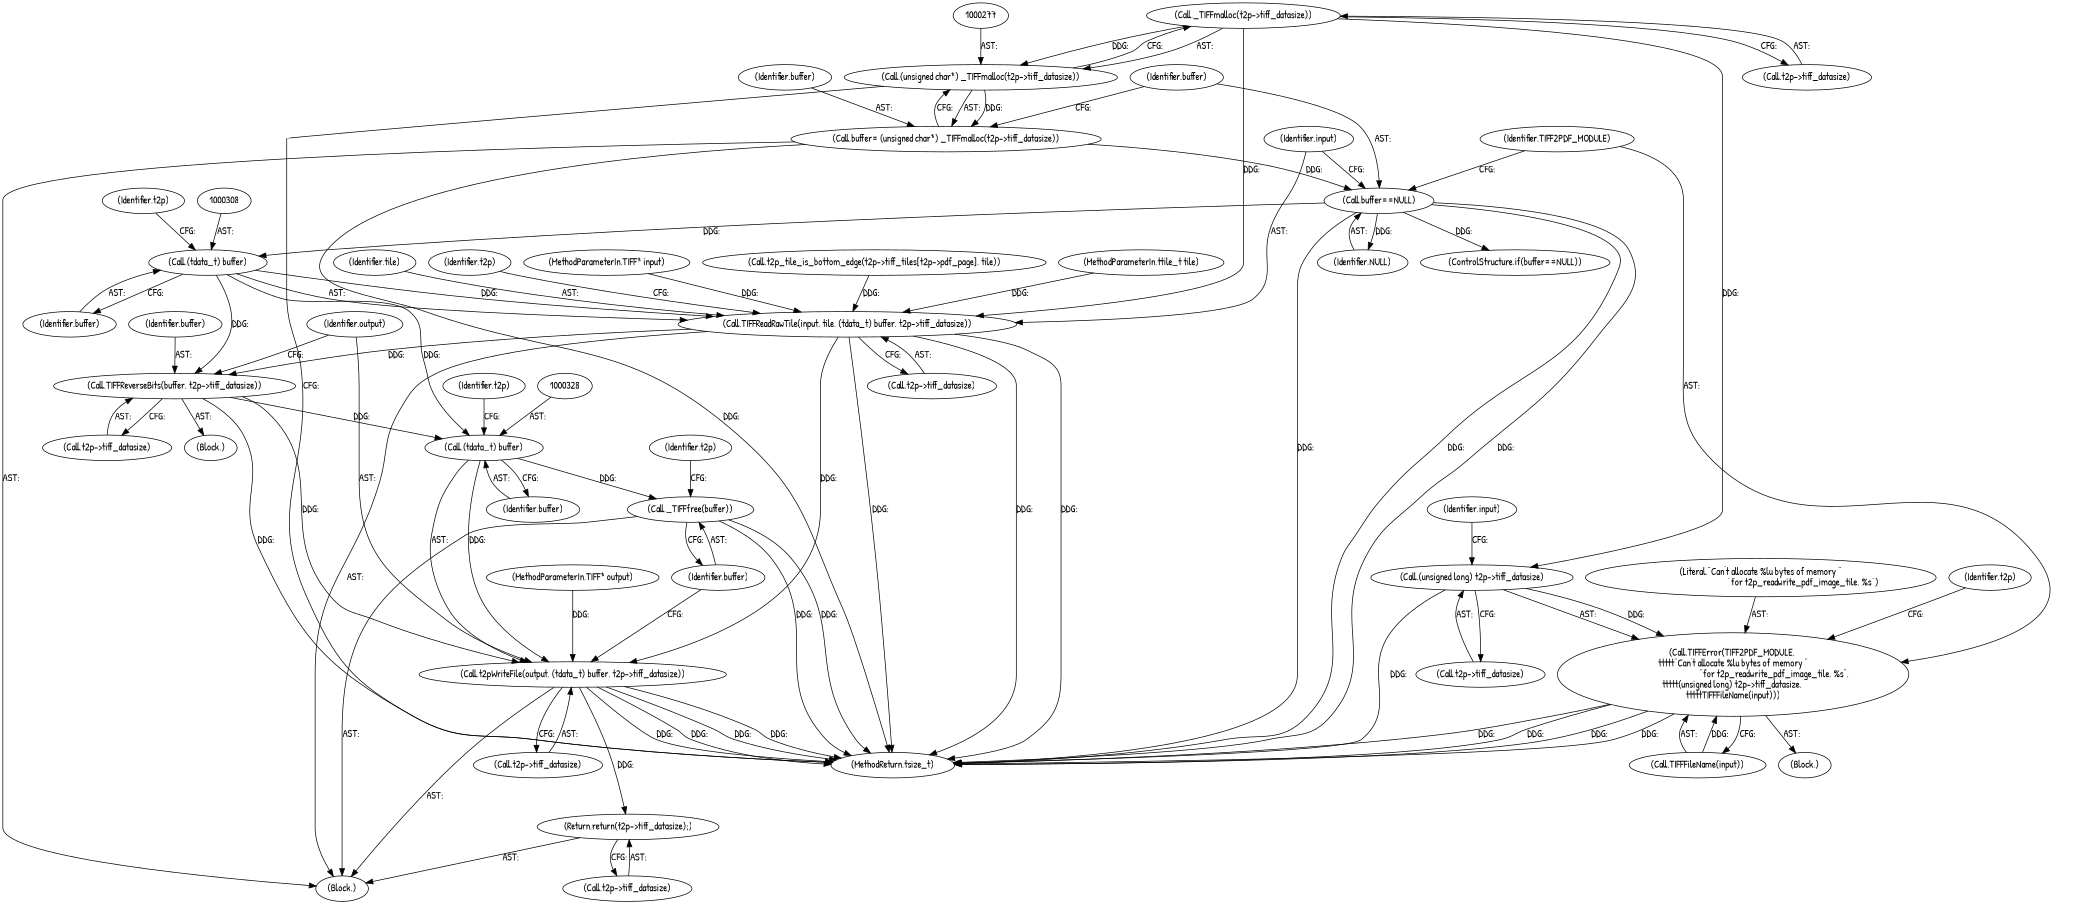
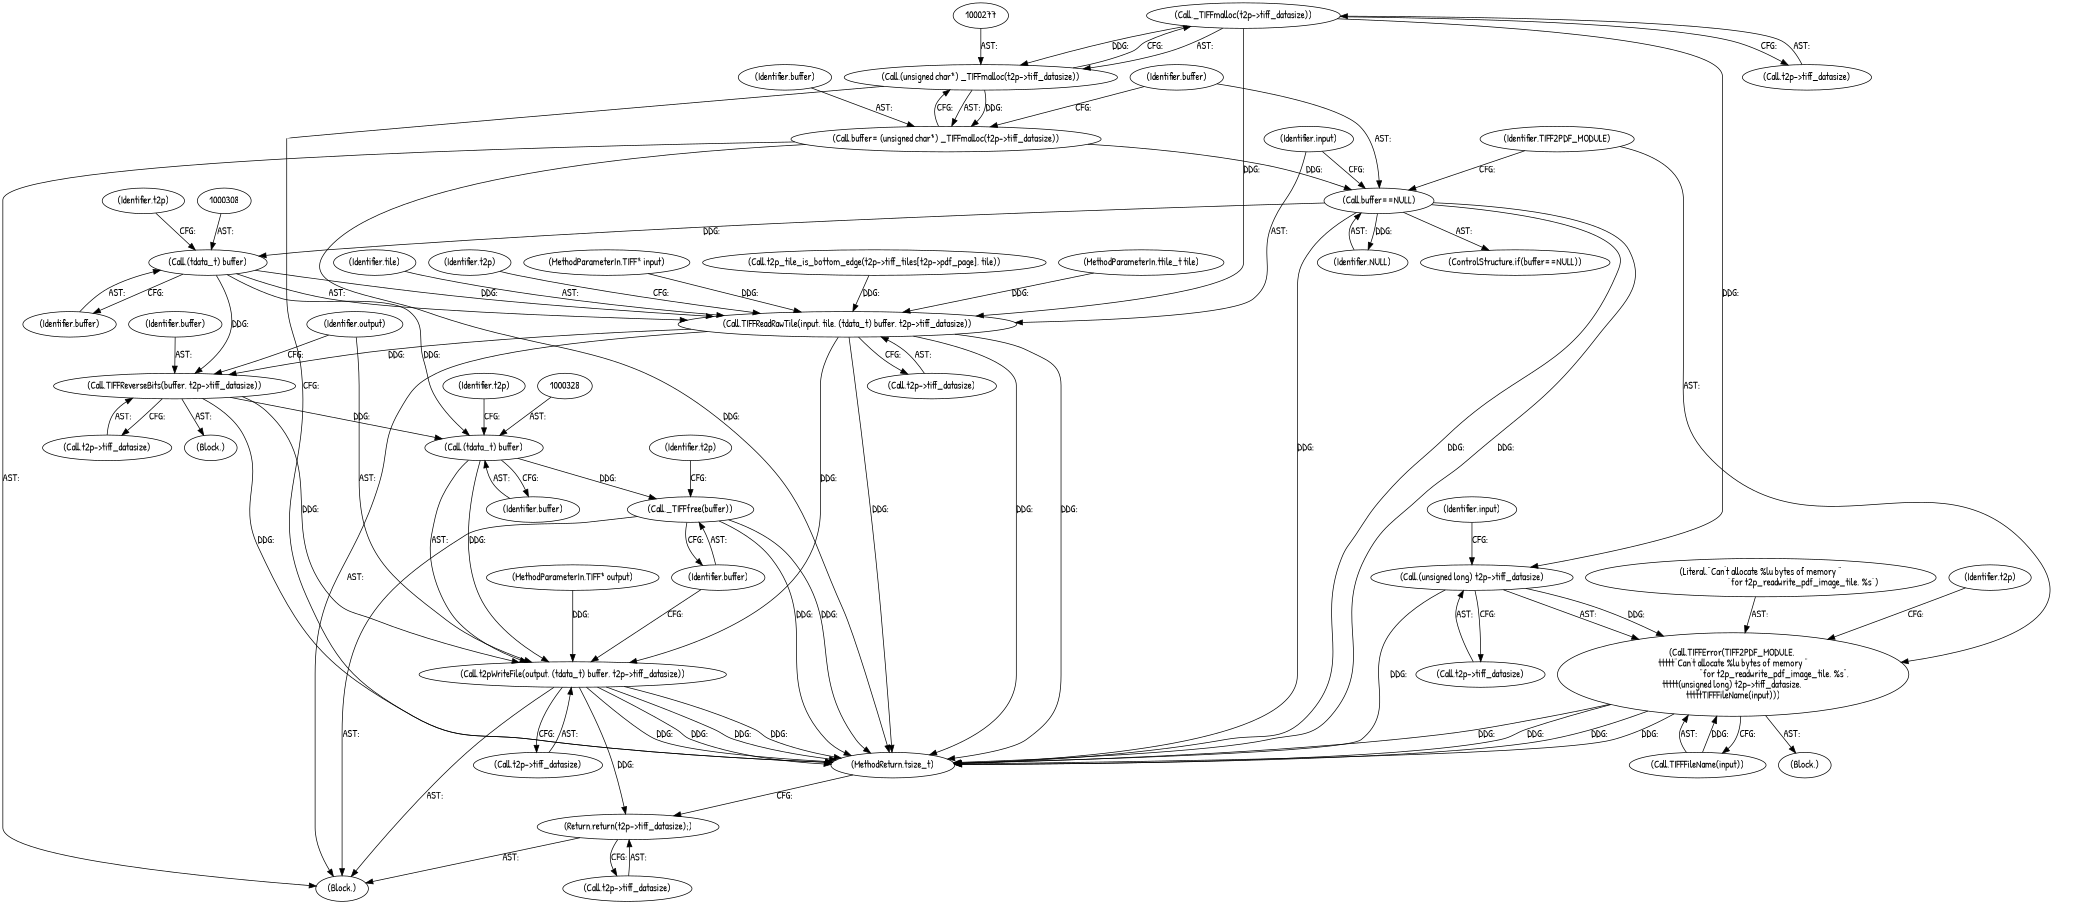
(1465, 232) -> (1465, 232)
none -> (767, 795)
